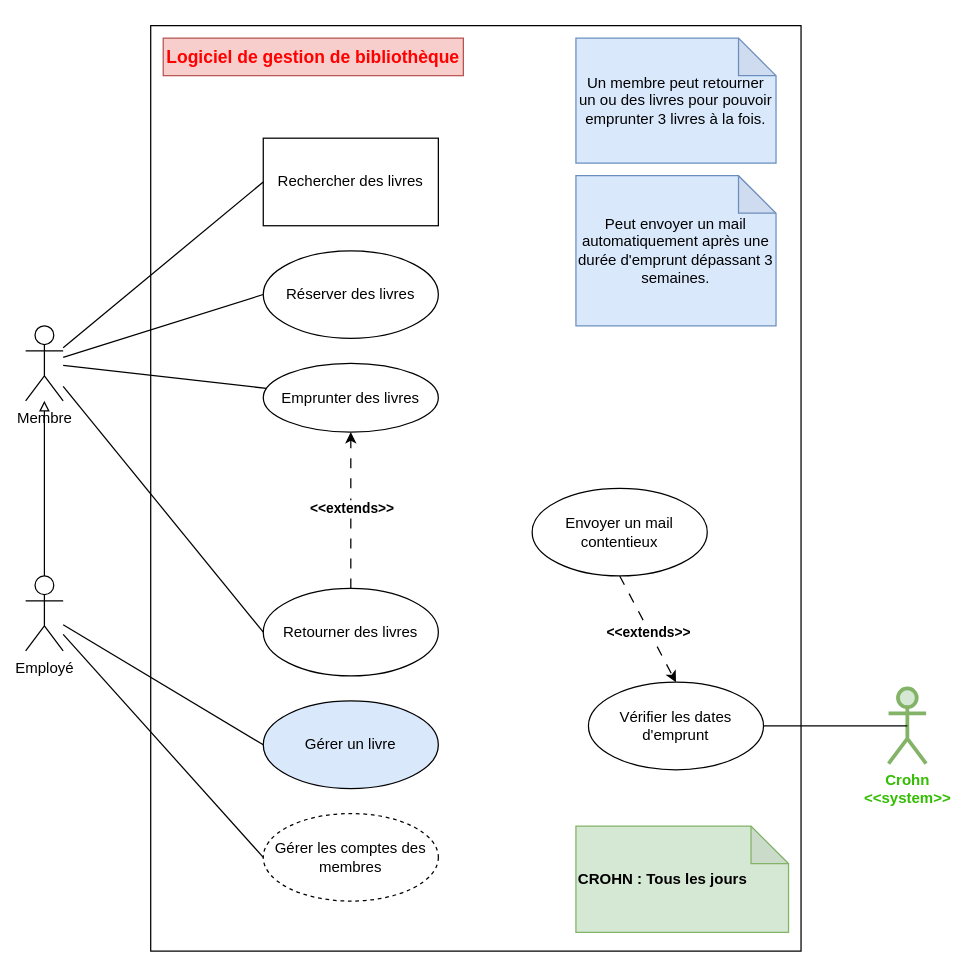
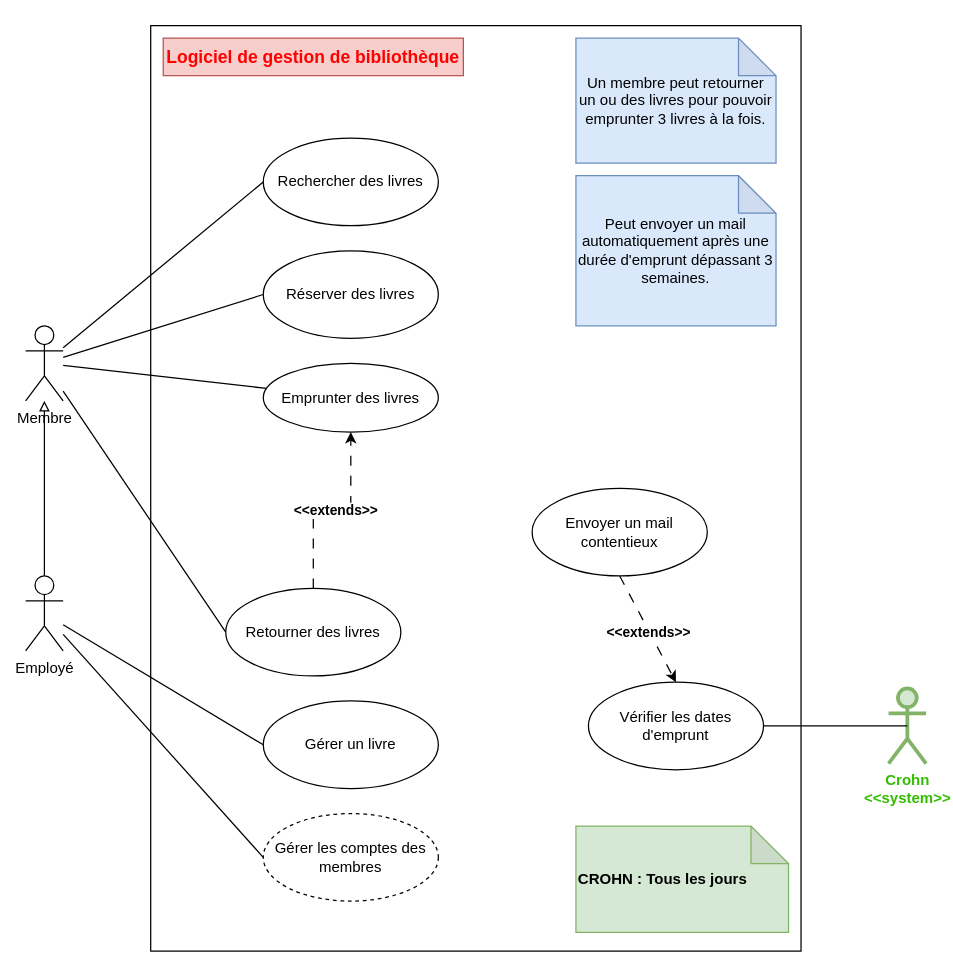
(351, 182) -> (351, 182)
(351, 632) -> (313, 632)
(351, 744) -> (351, 744)
